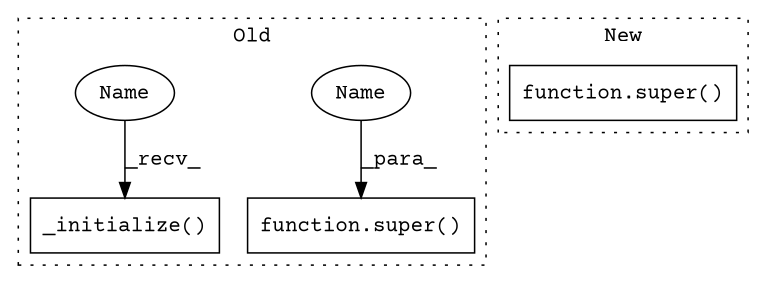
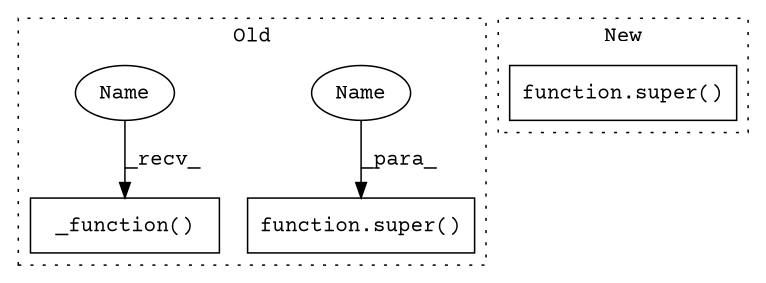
(125, 225) -> (125, 225)
